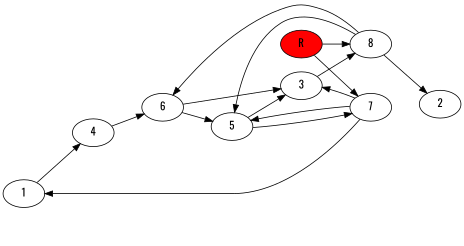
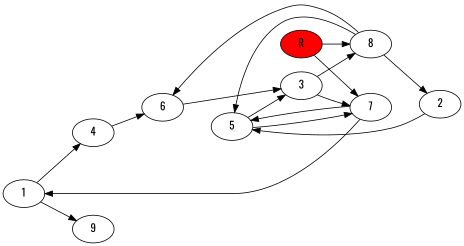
(342, 93) -> (330, 100)
(194, 116) -> (336, 135)
none -> (93, 229)
